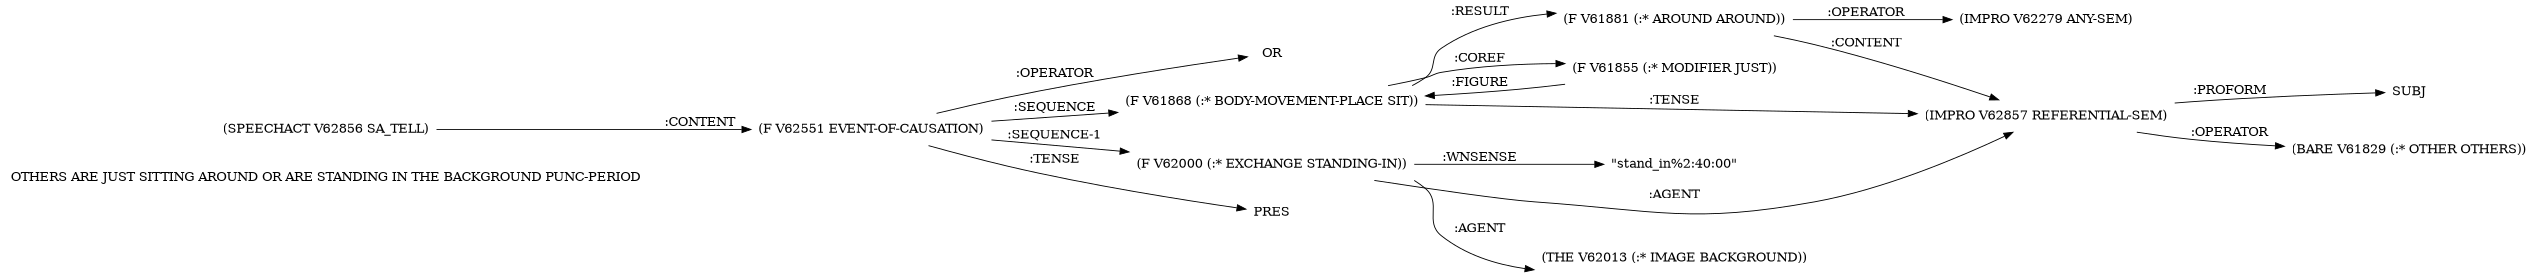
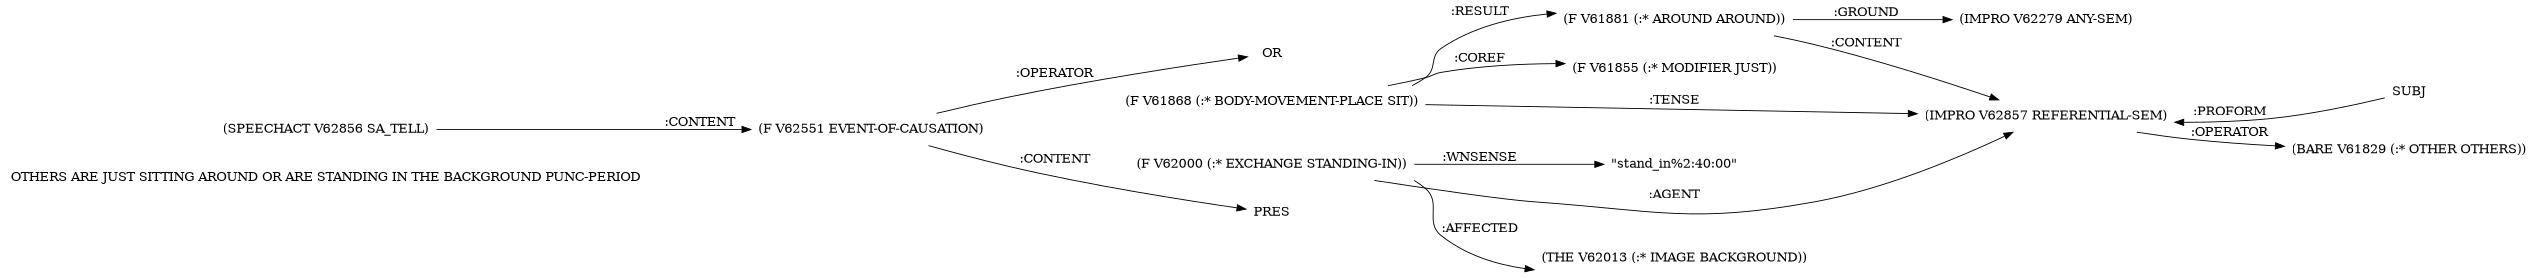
(1866, 13) -> (1866, 13)
(1500, 91) -> none
(2275, 97) -> (2285, 117)
(1050, 117) -> none
(1056, 146) -> none
(1055, 159) -> (1055, 159)
(1480, 229) -> (1480, 229)
